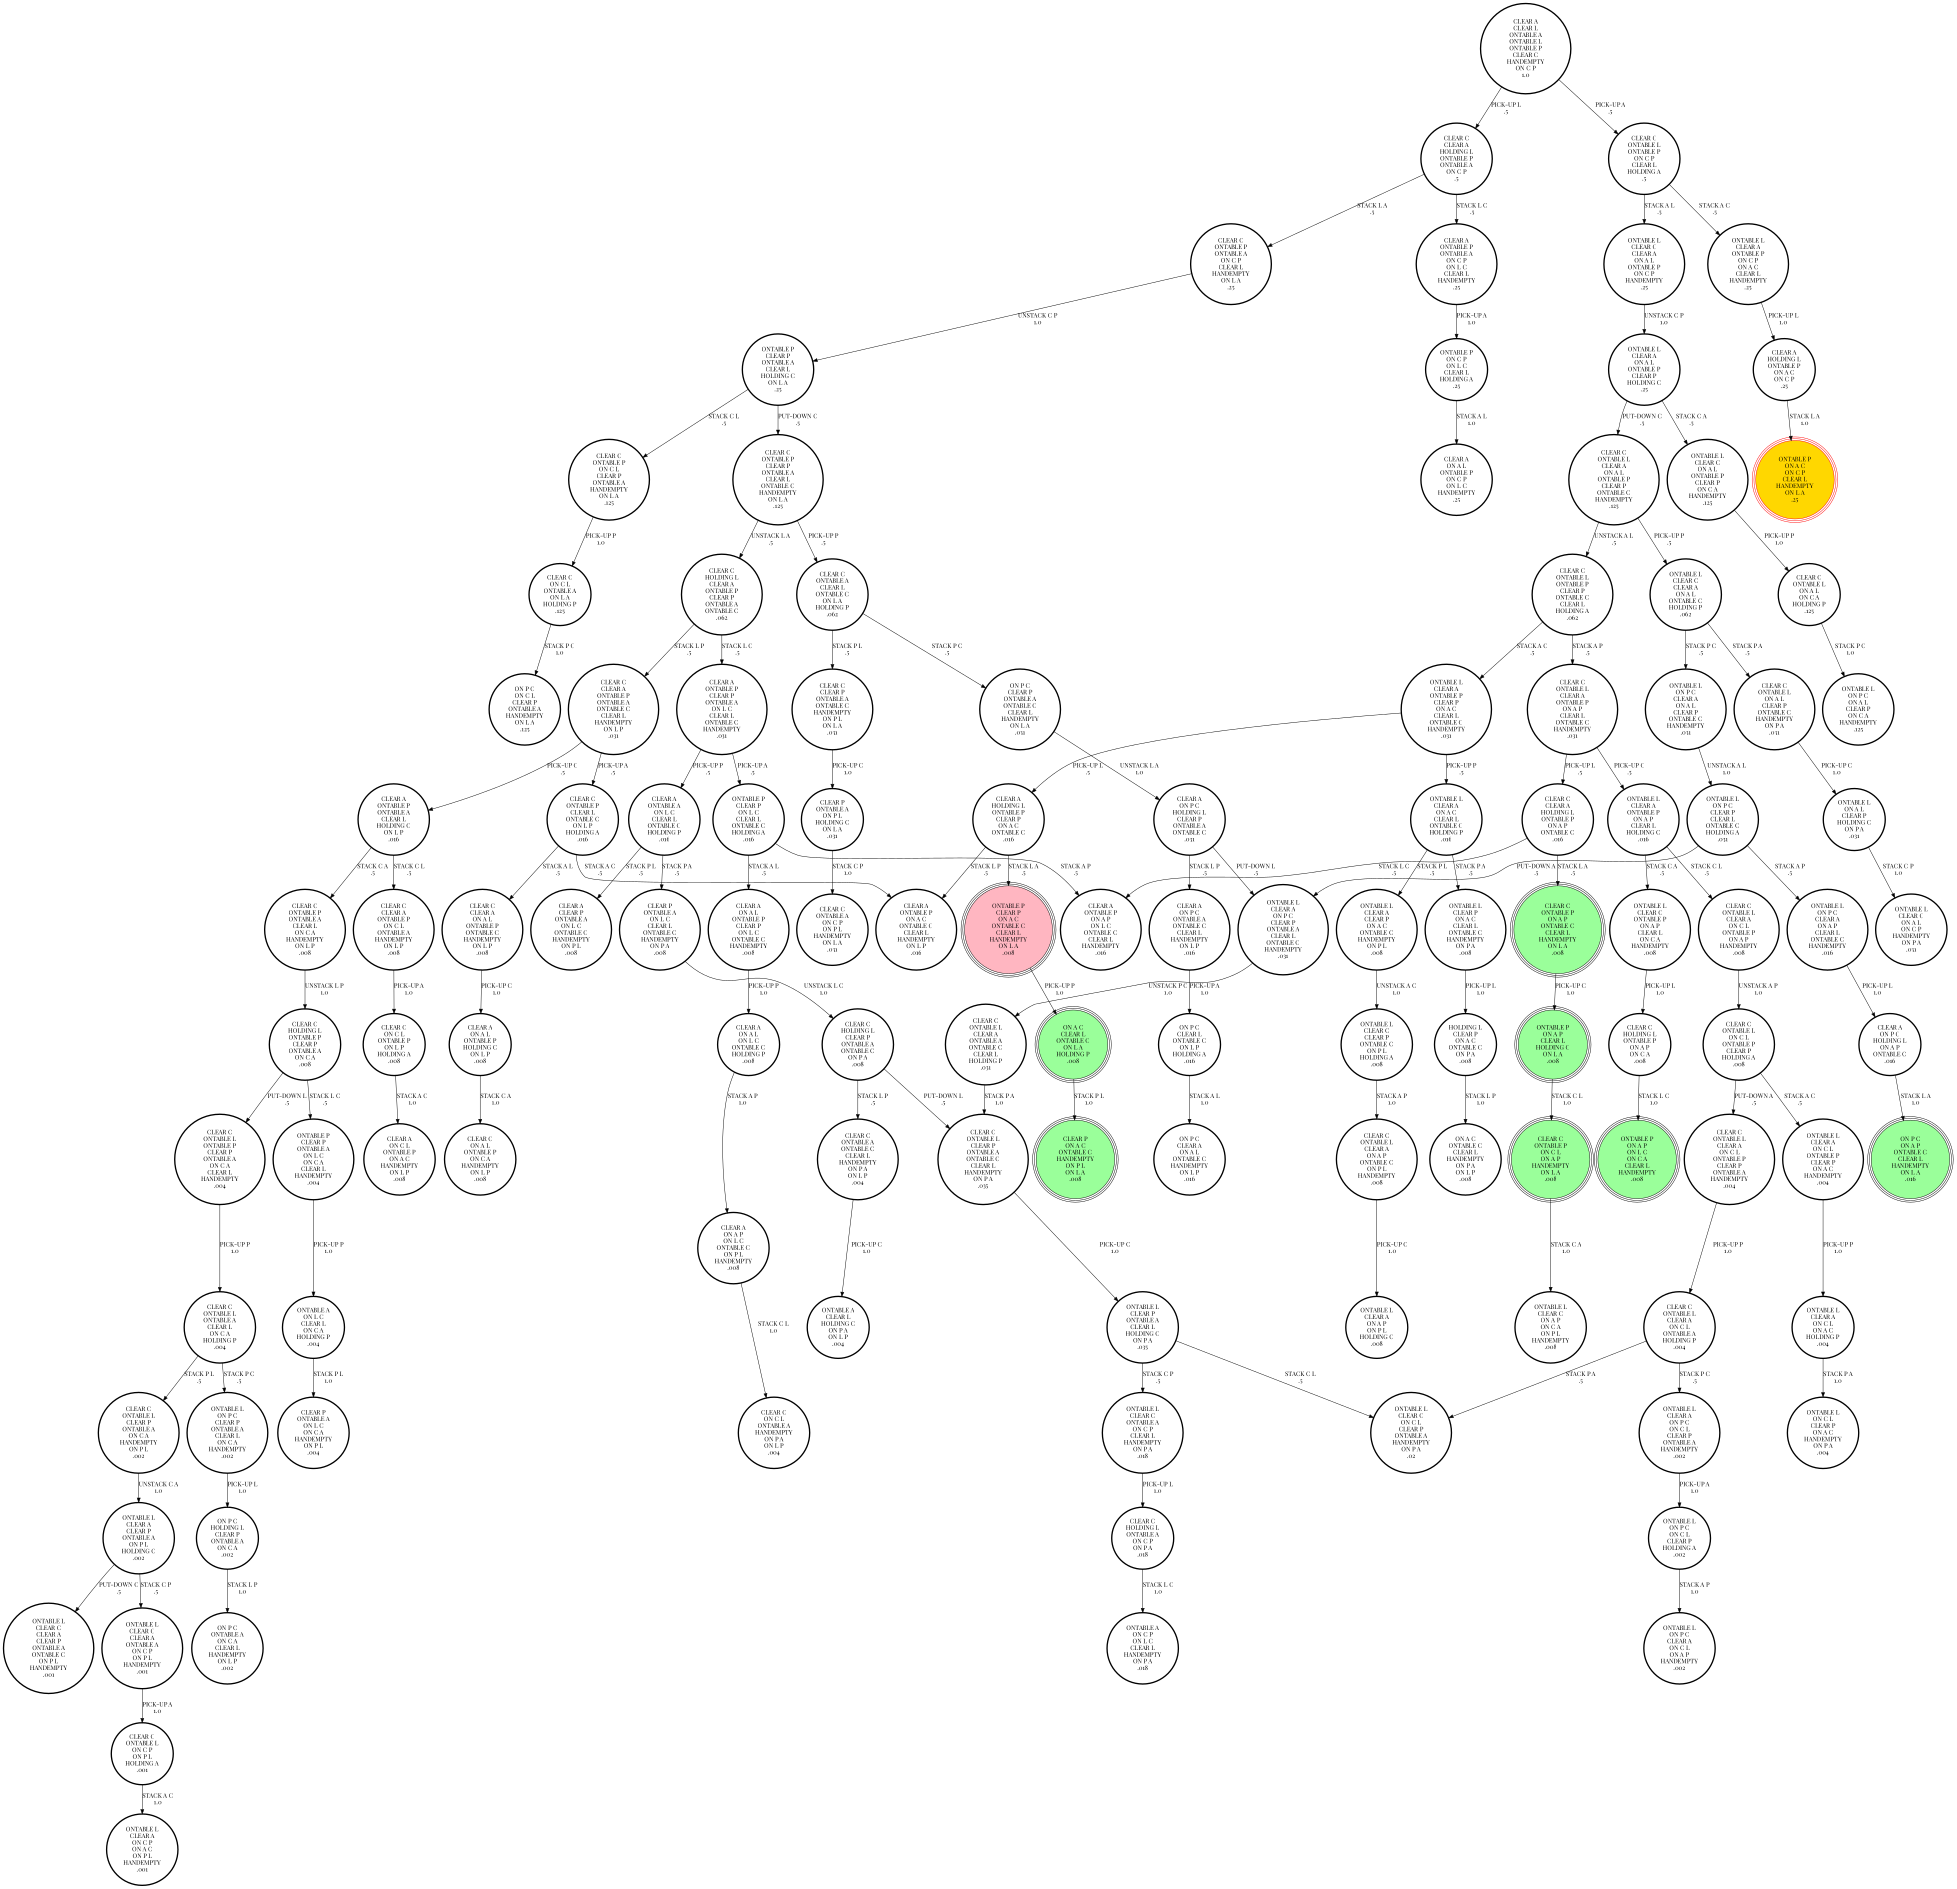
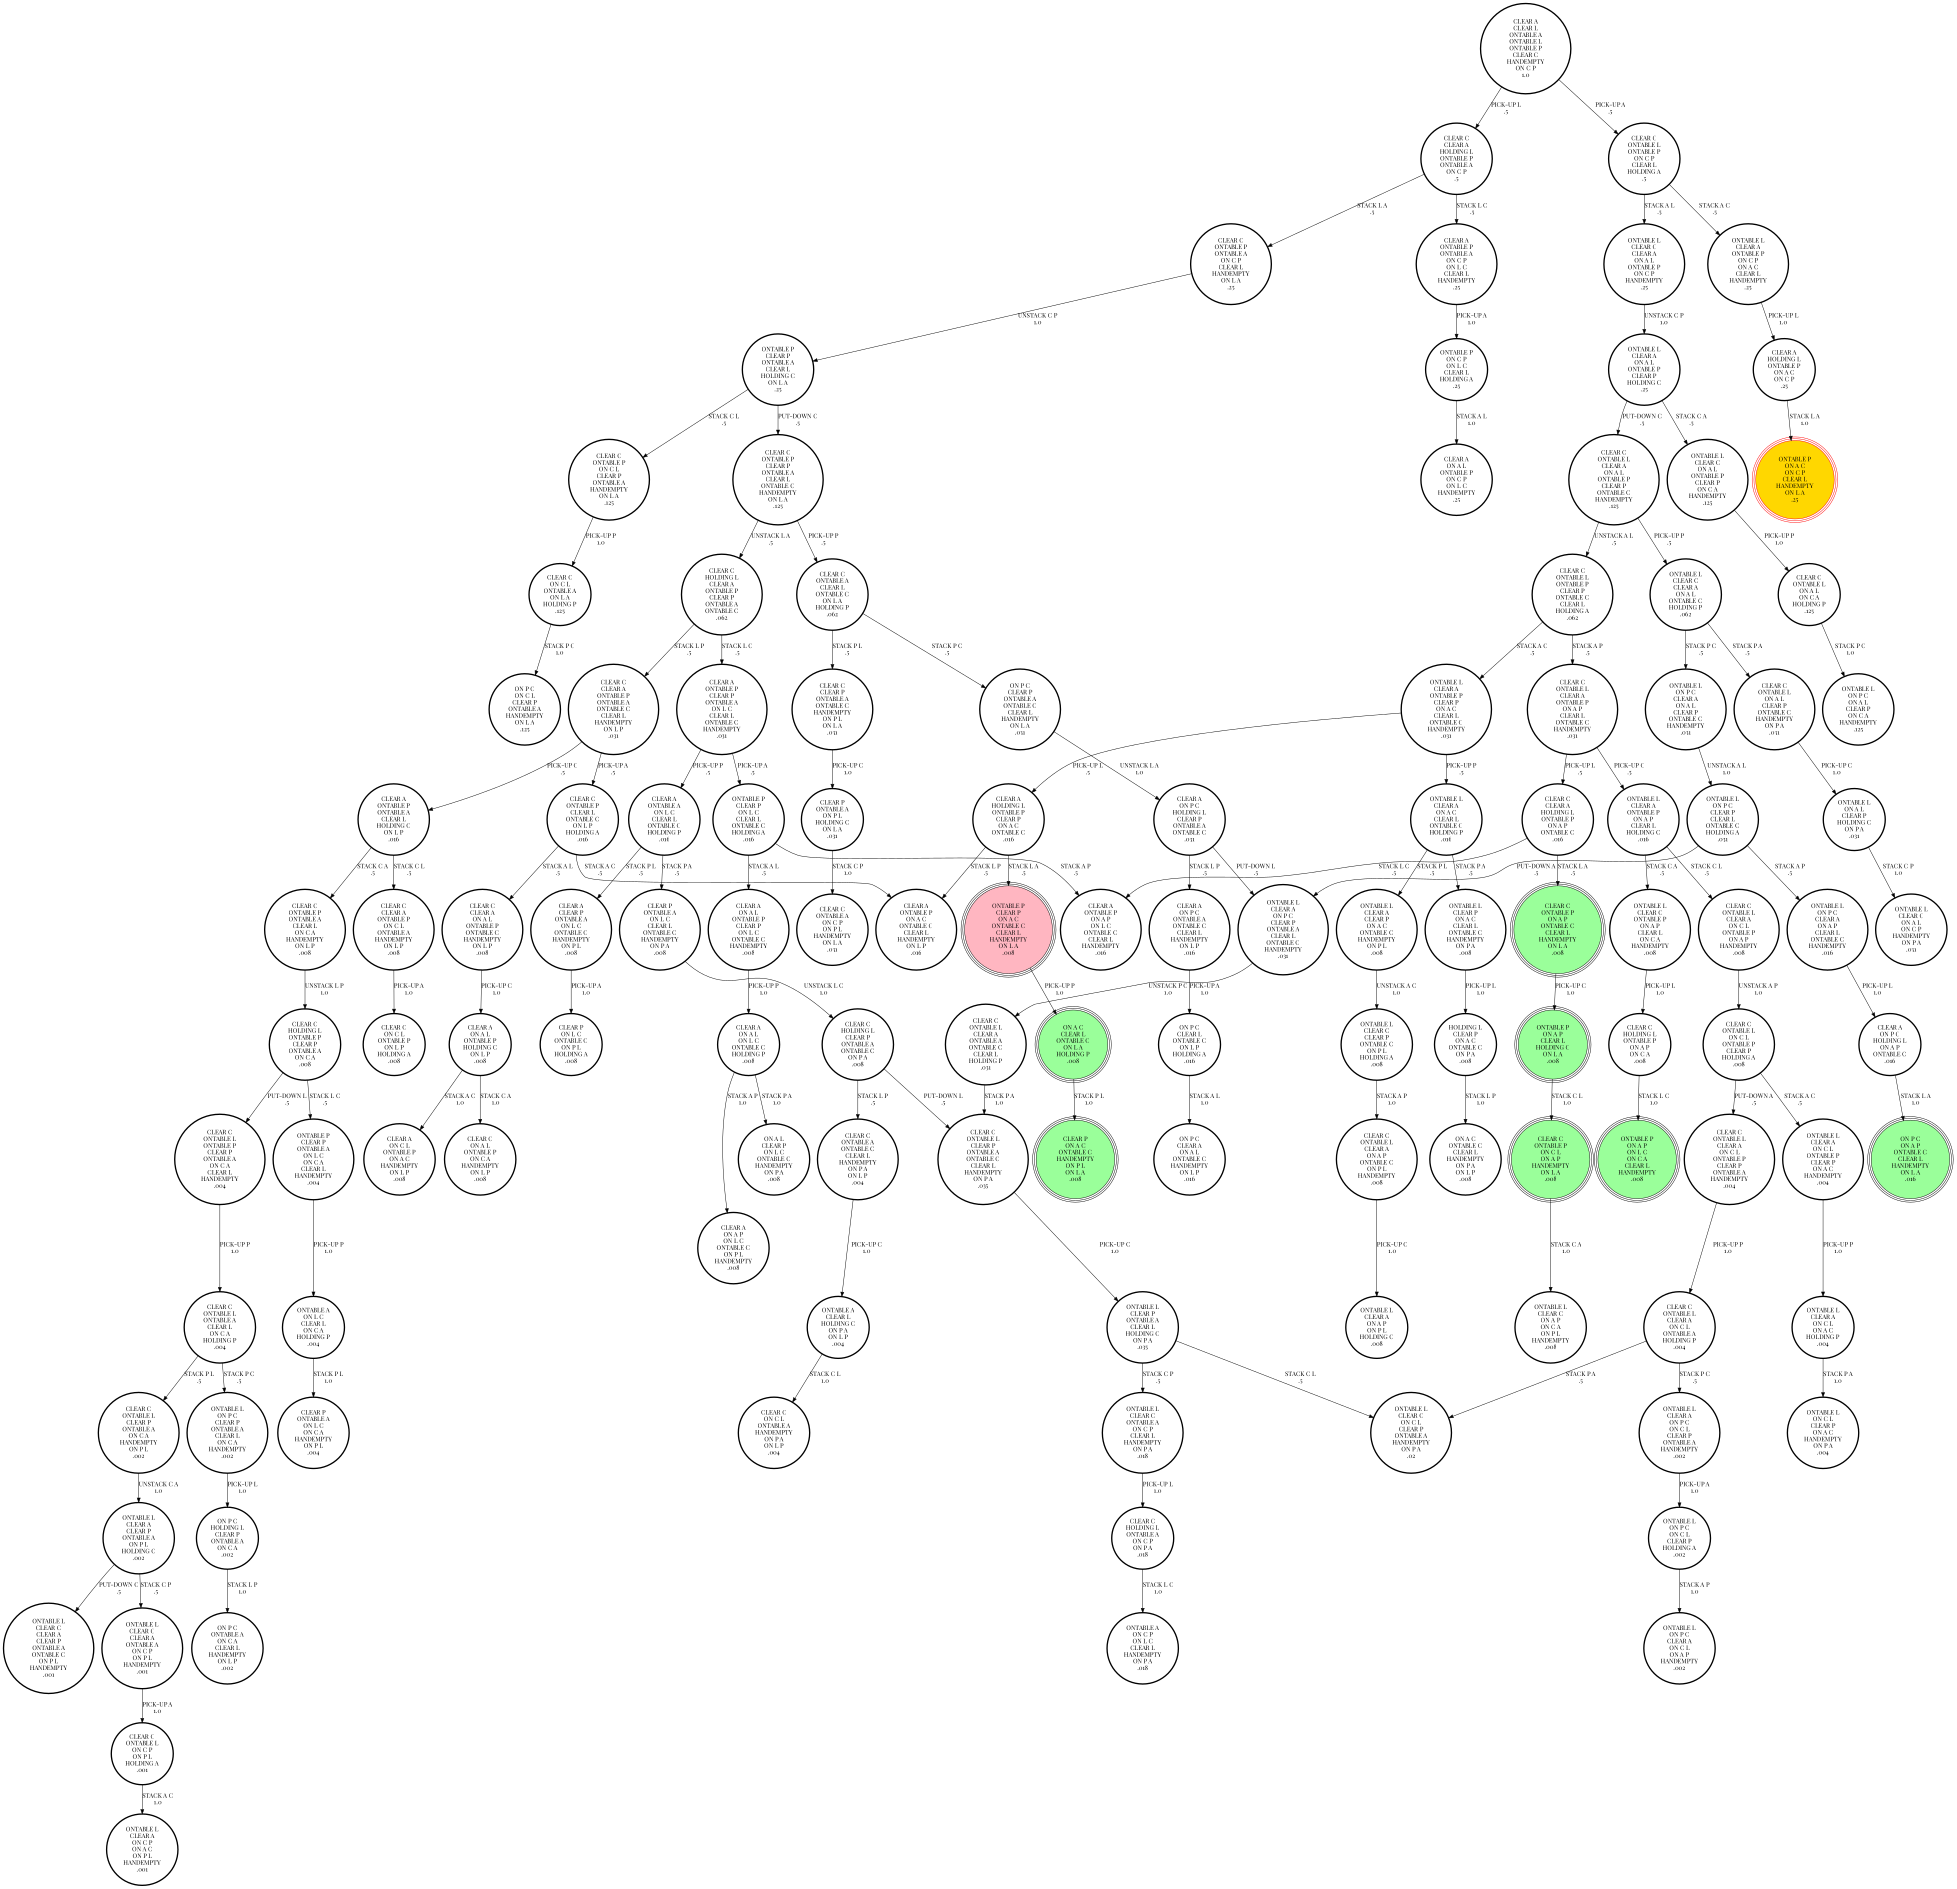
none -> (571, 1045)
(397, 1097) -> (443, 1098)
none -> (774, 1159)
(753, 1338) -> (809, 1376)
